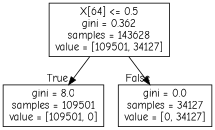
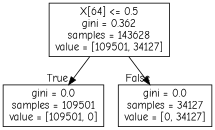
(53, 106) -> (53, 106)
